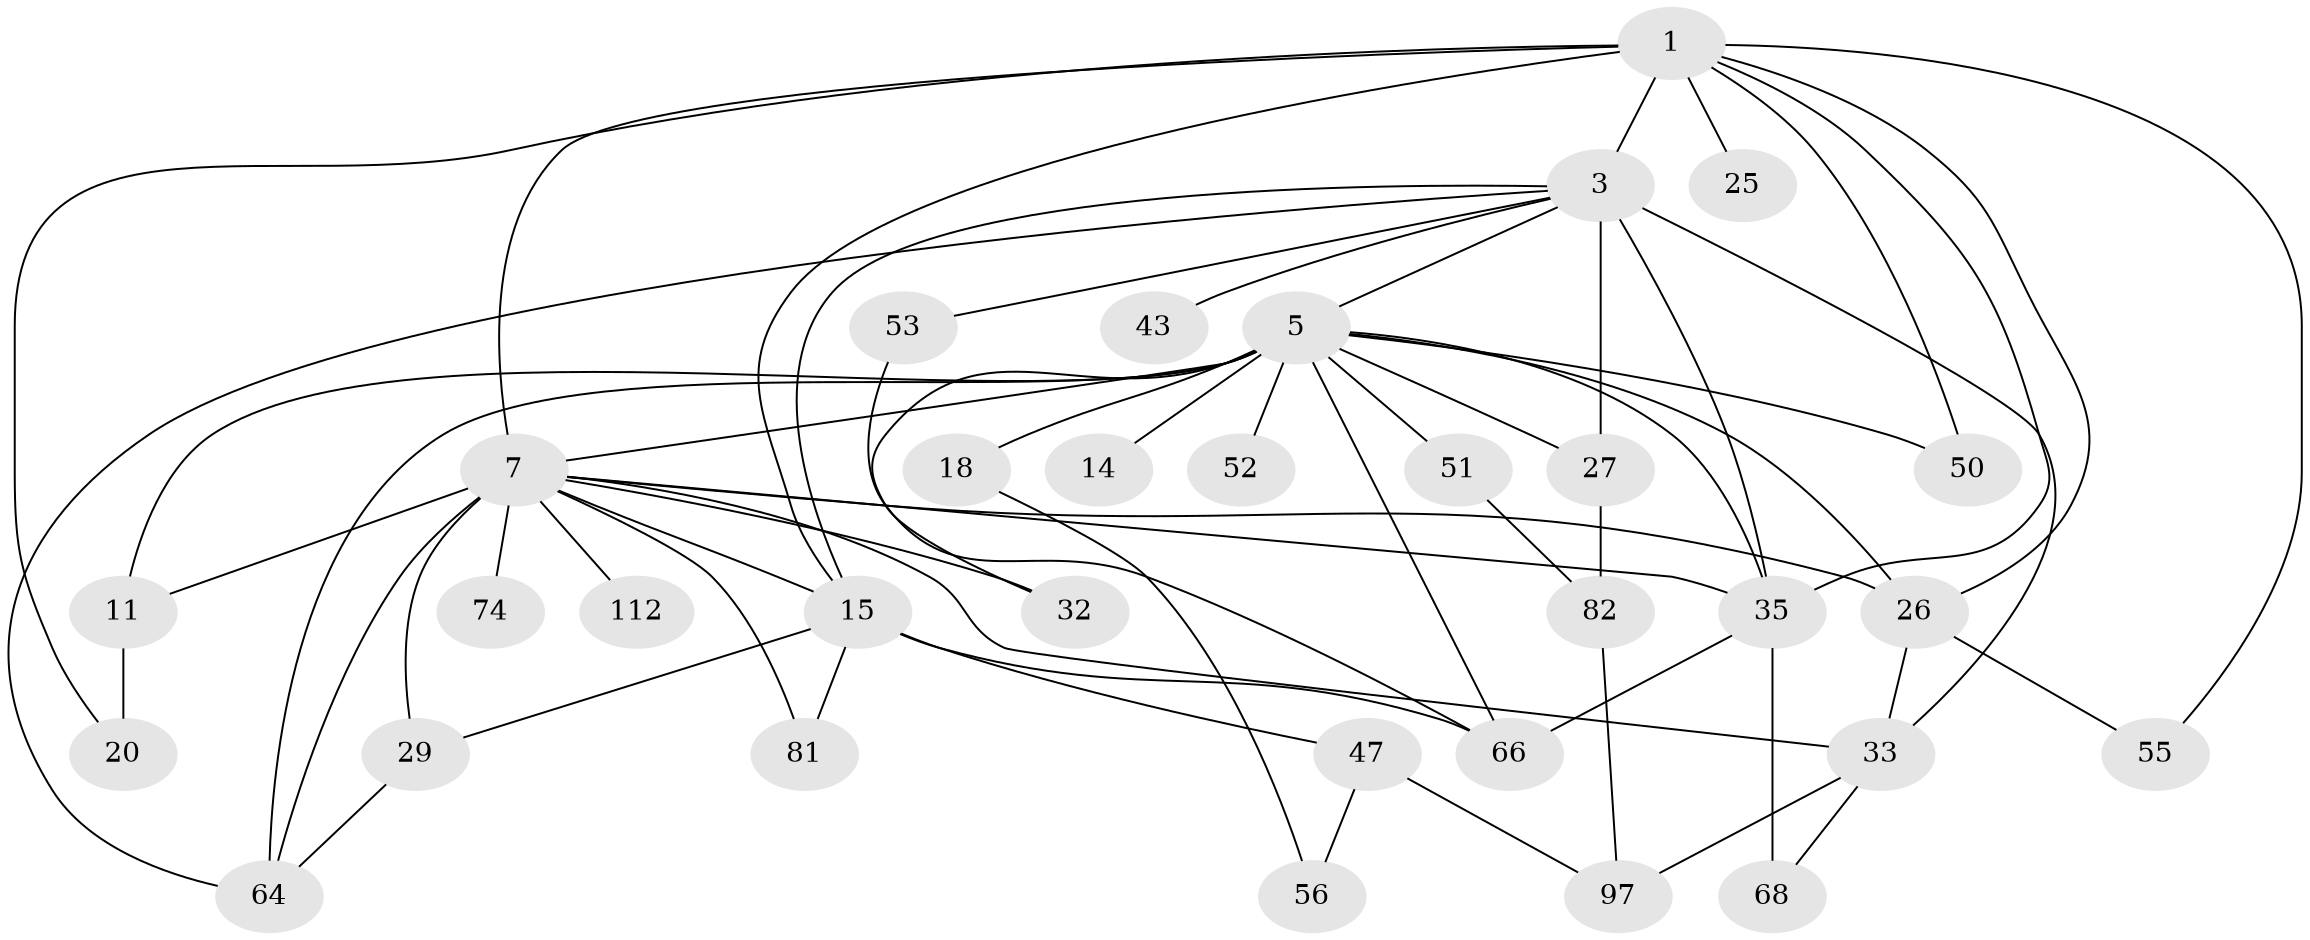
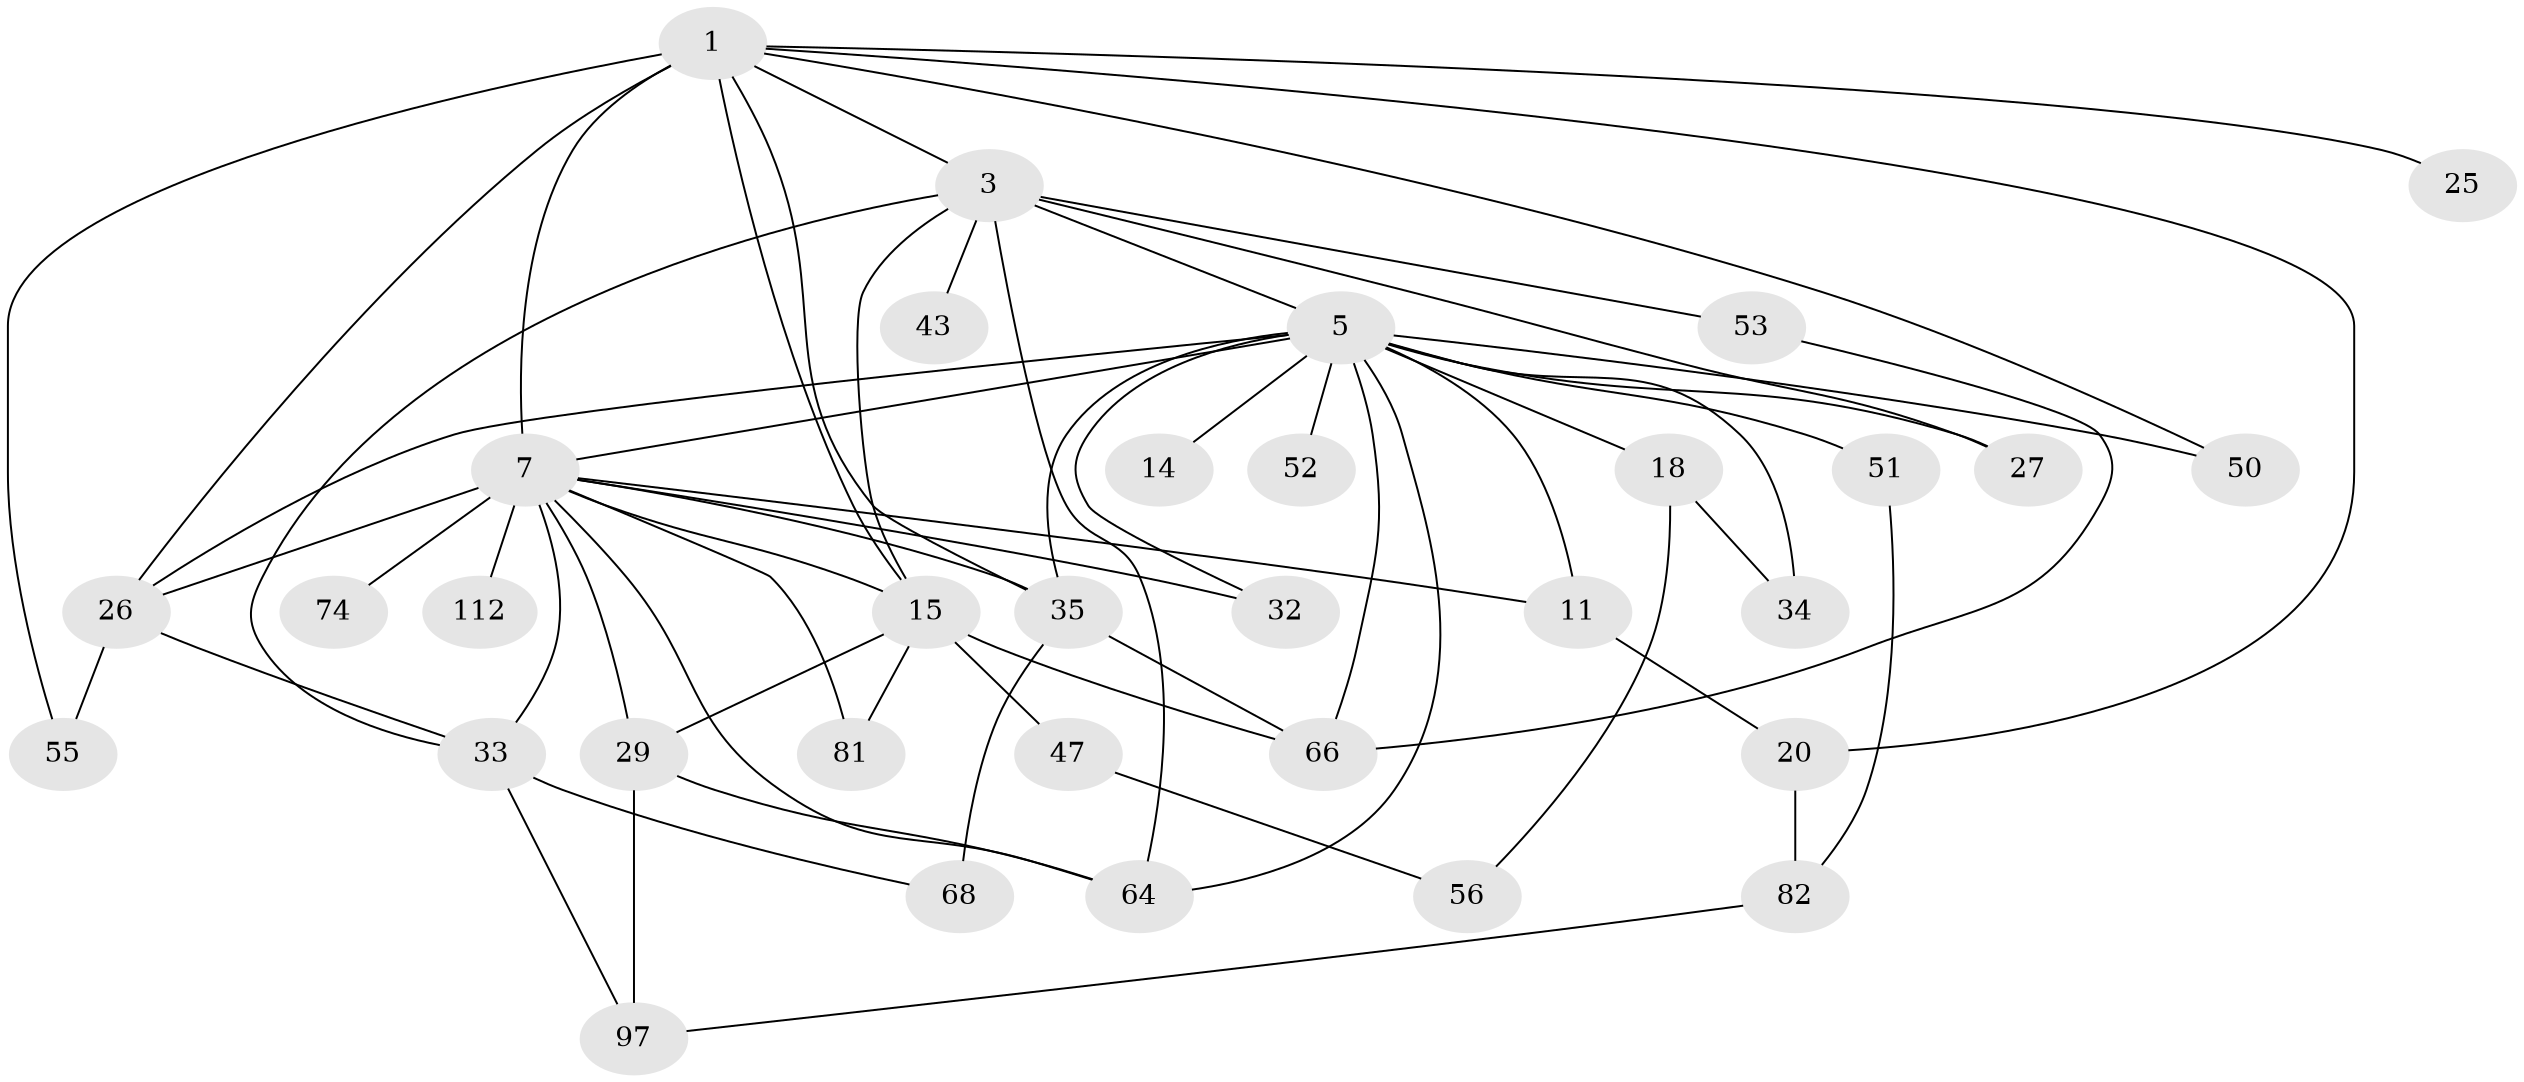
(1701, 374) -> none
(1601, 541) -> (1795, 826)
none -> (1795, 612)
(1493, 825) -> (634, 897)
